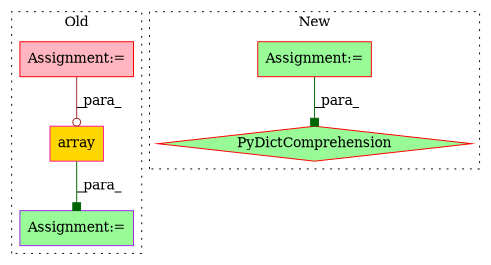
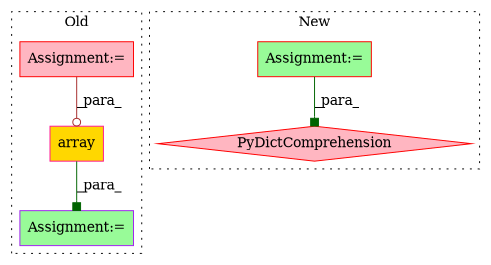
(315, 144) -> (315, 144)
